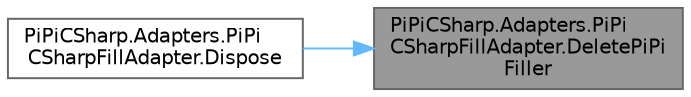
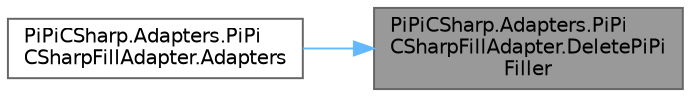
(155, 48) -> (155, 48)
